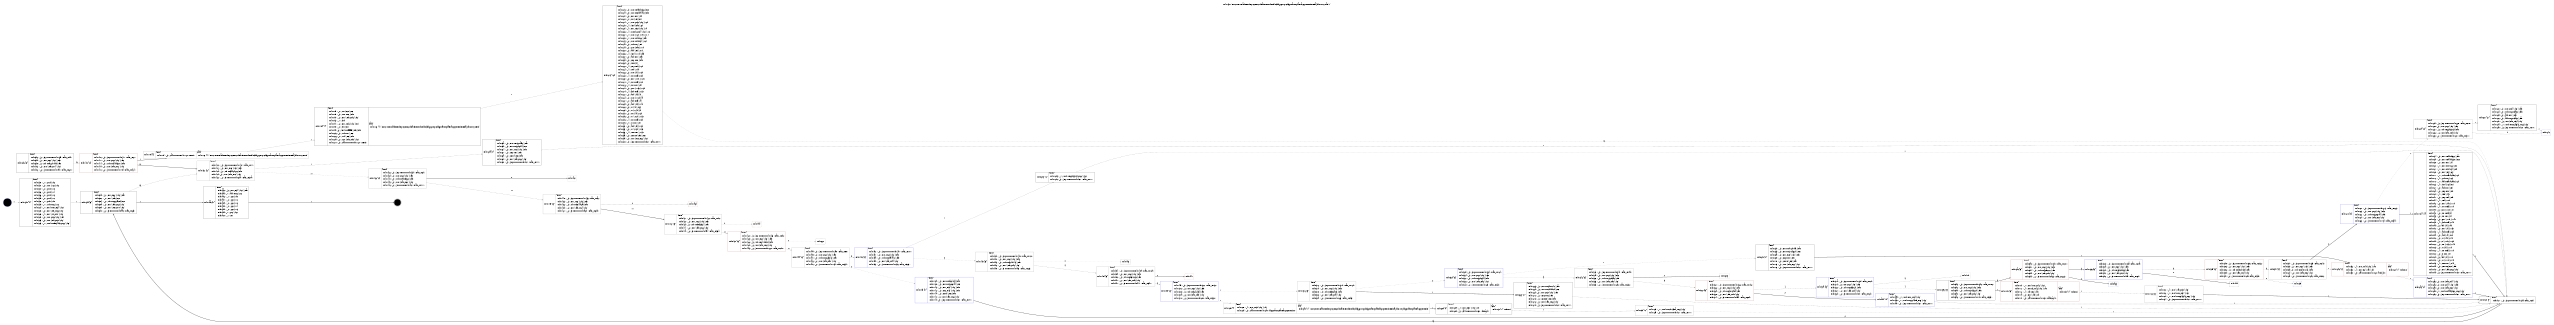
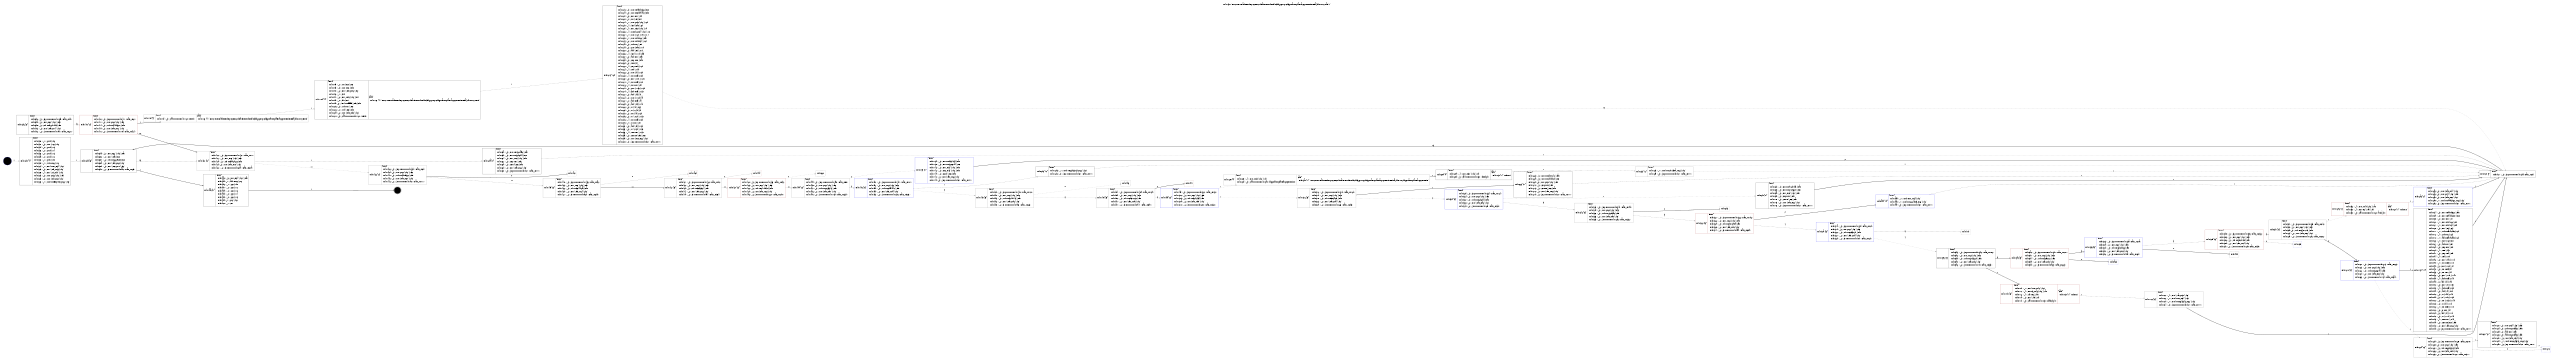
(2082, 257) -> (2147, 180)
